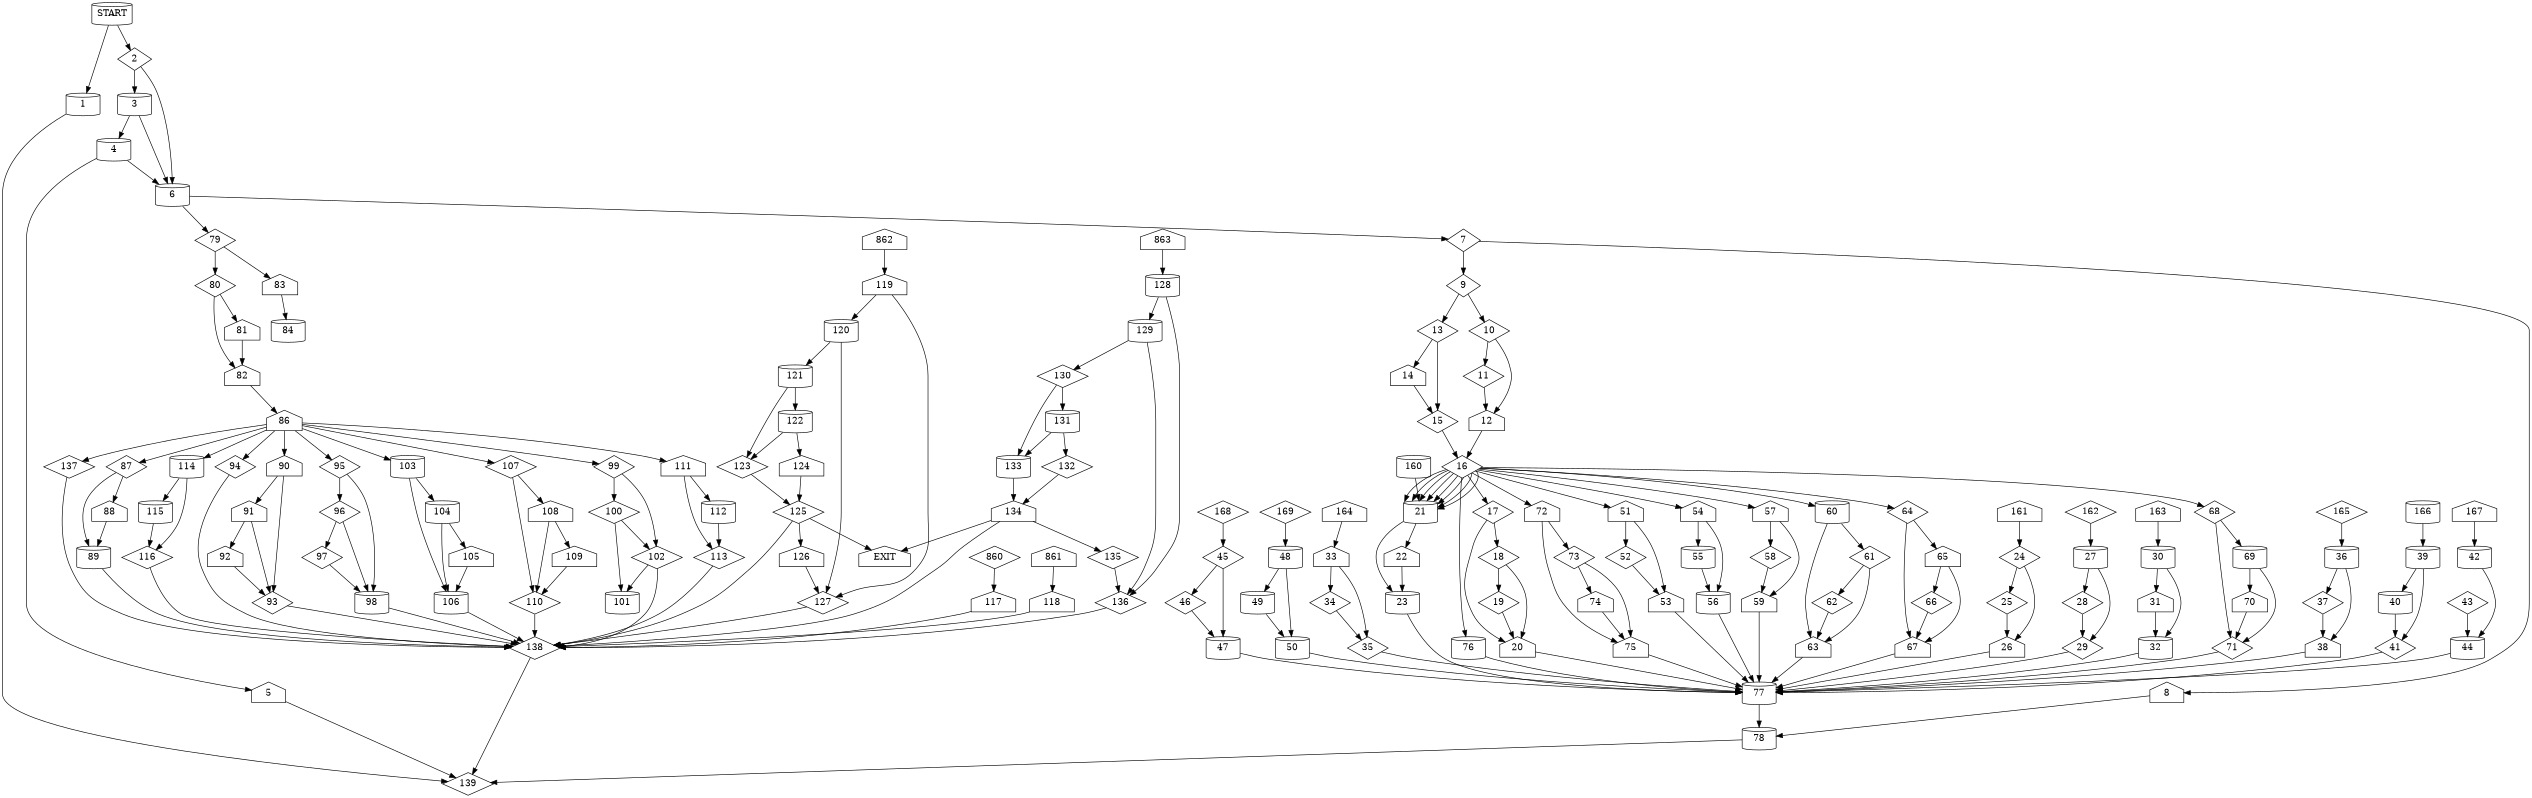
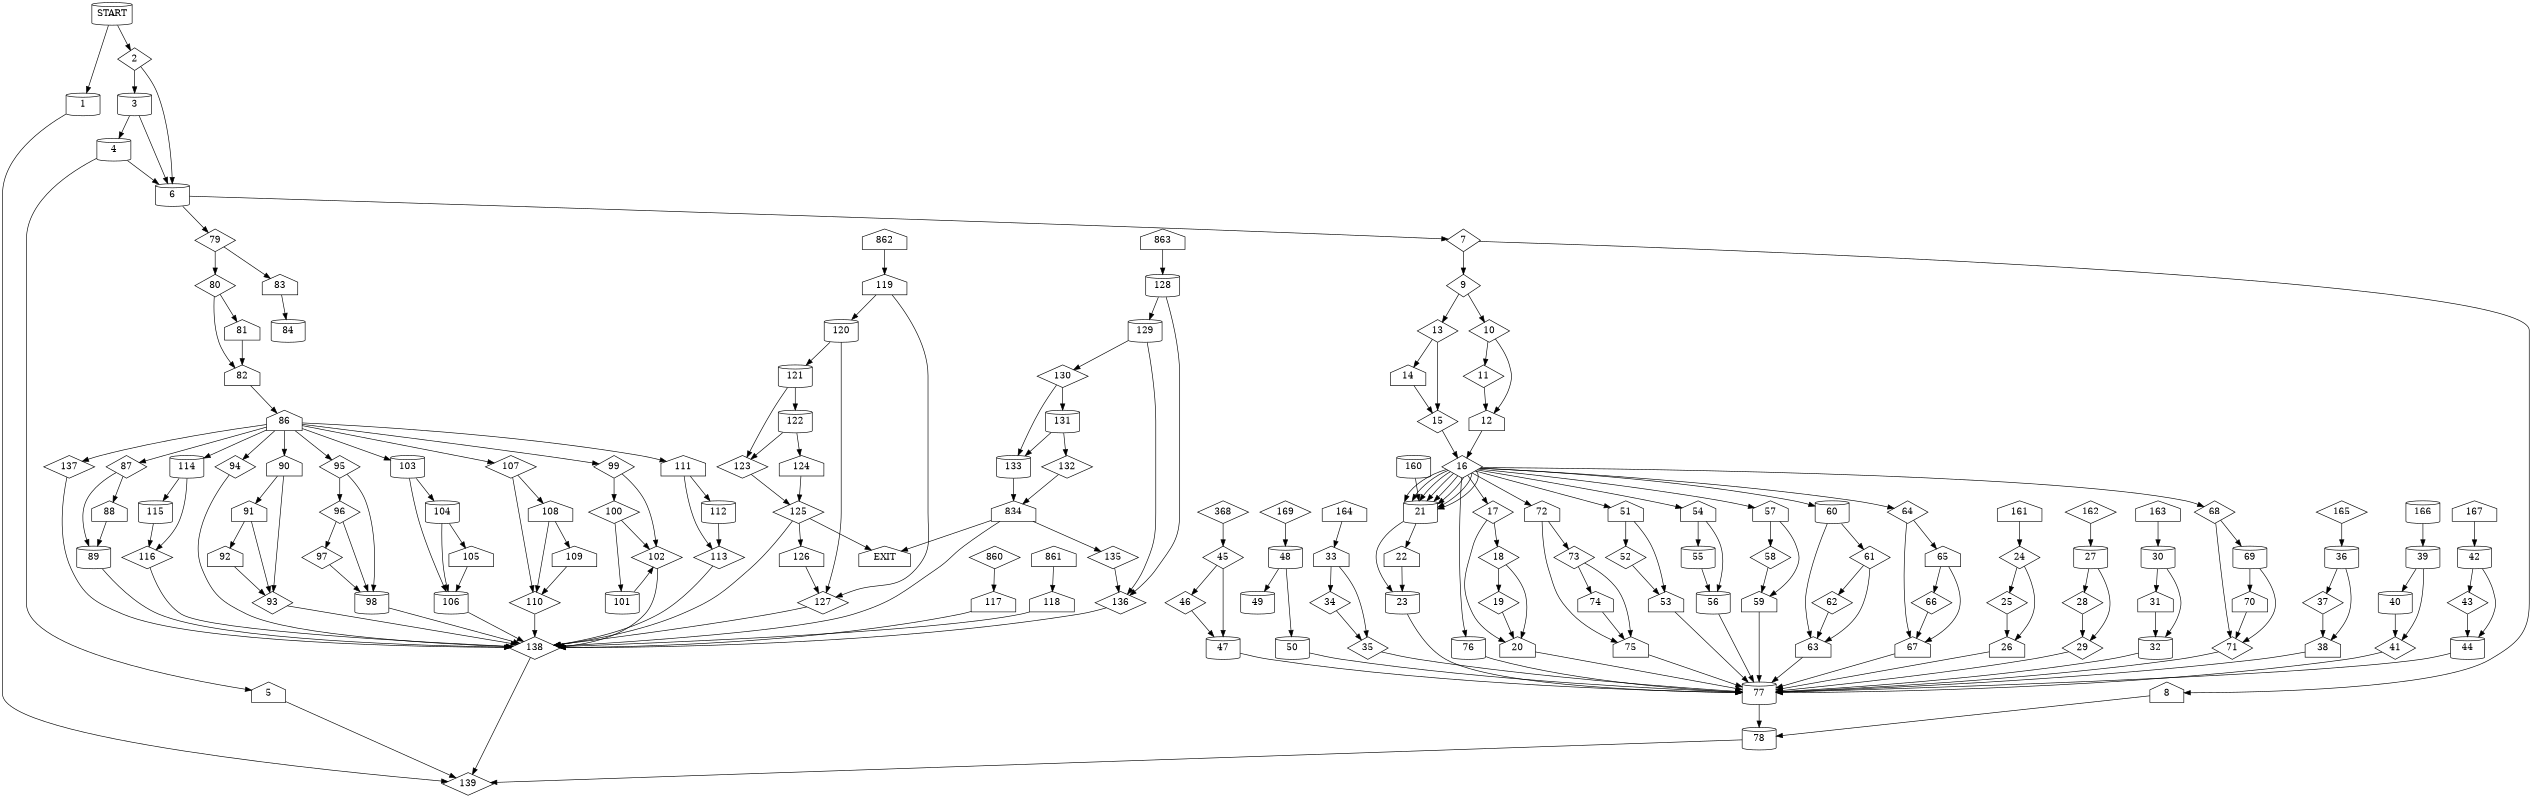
(1014, 512) -> (1014, 512)
(1223, 512) -> (1223, 512)
(639, 575) -> (642, 582)
none -> (2471, 577)
(1273, 623) -> none
